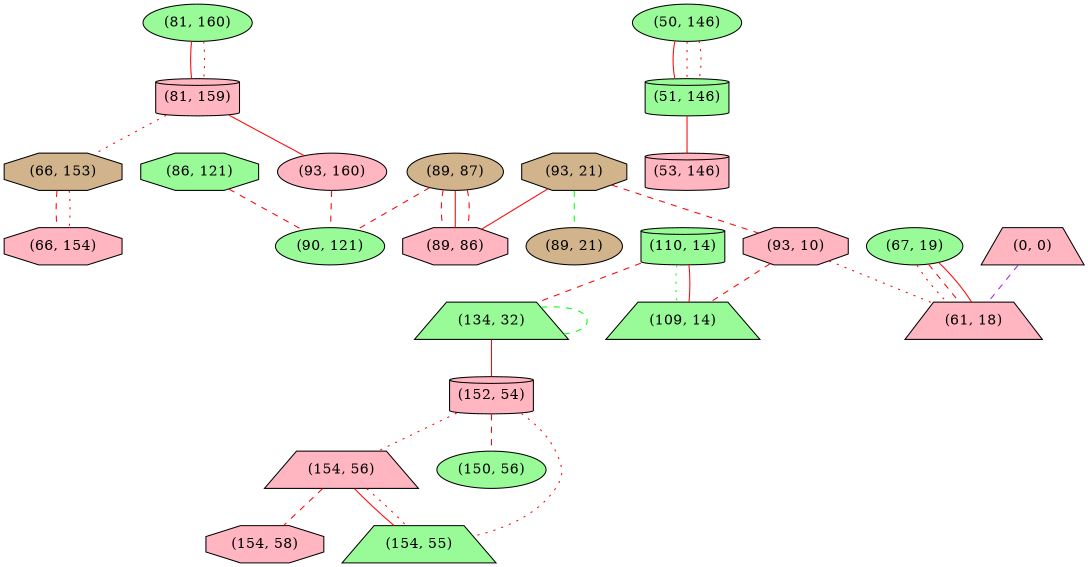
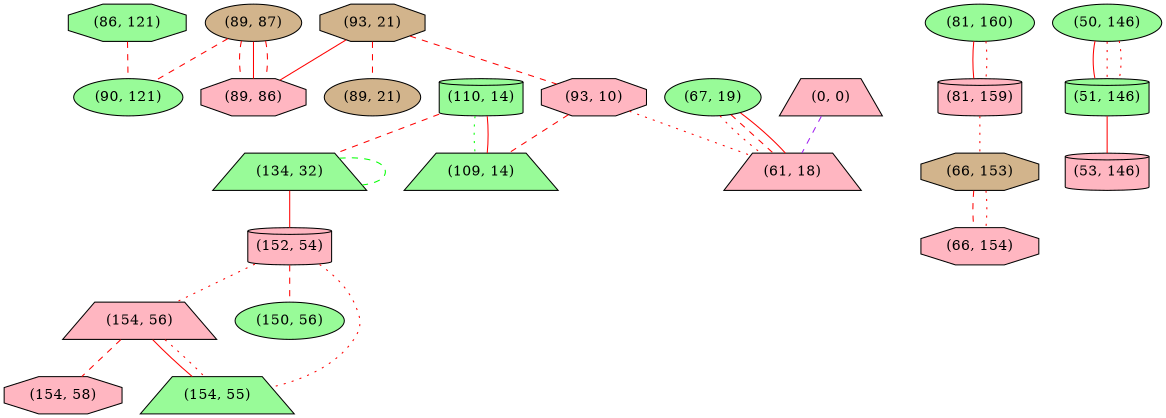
(332, 172) -> none
(574, 209) -> (372, 60)
